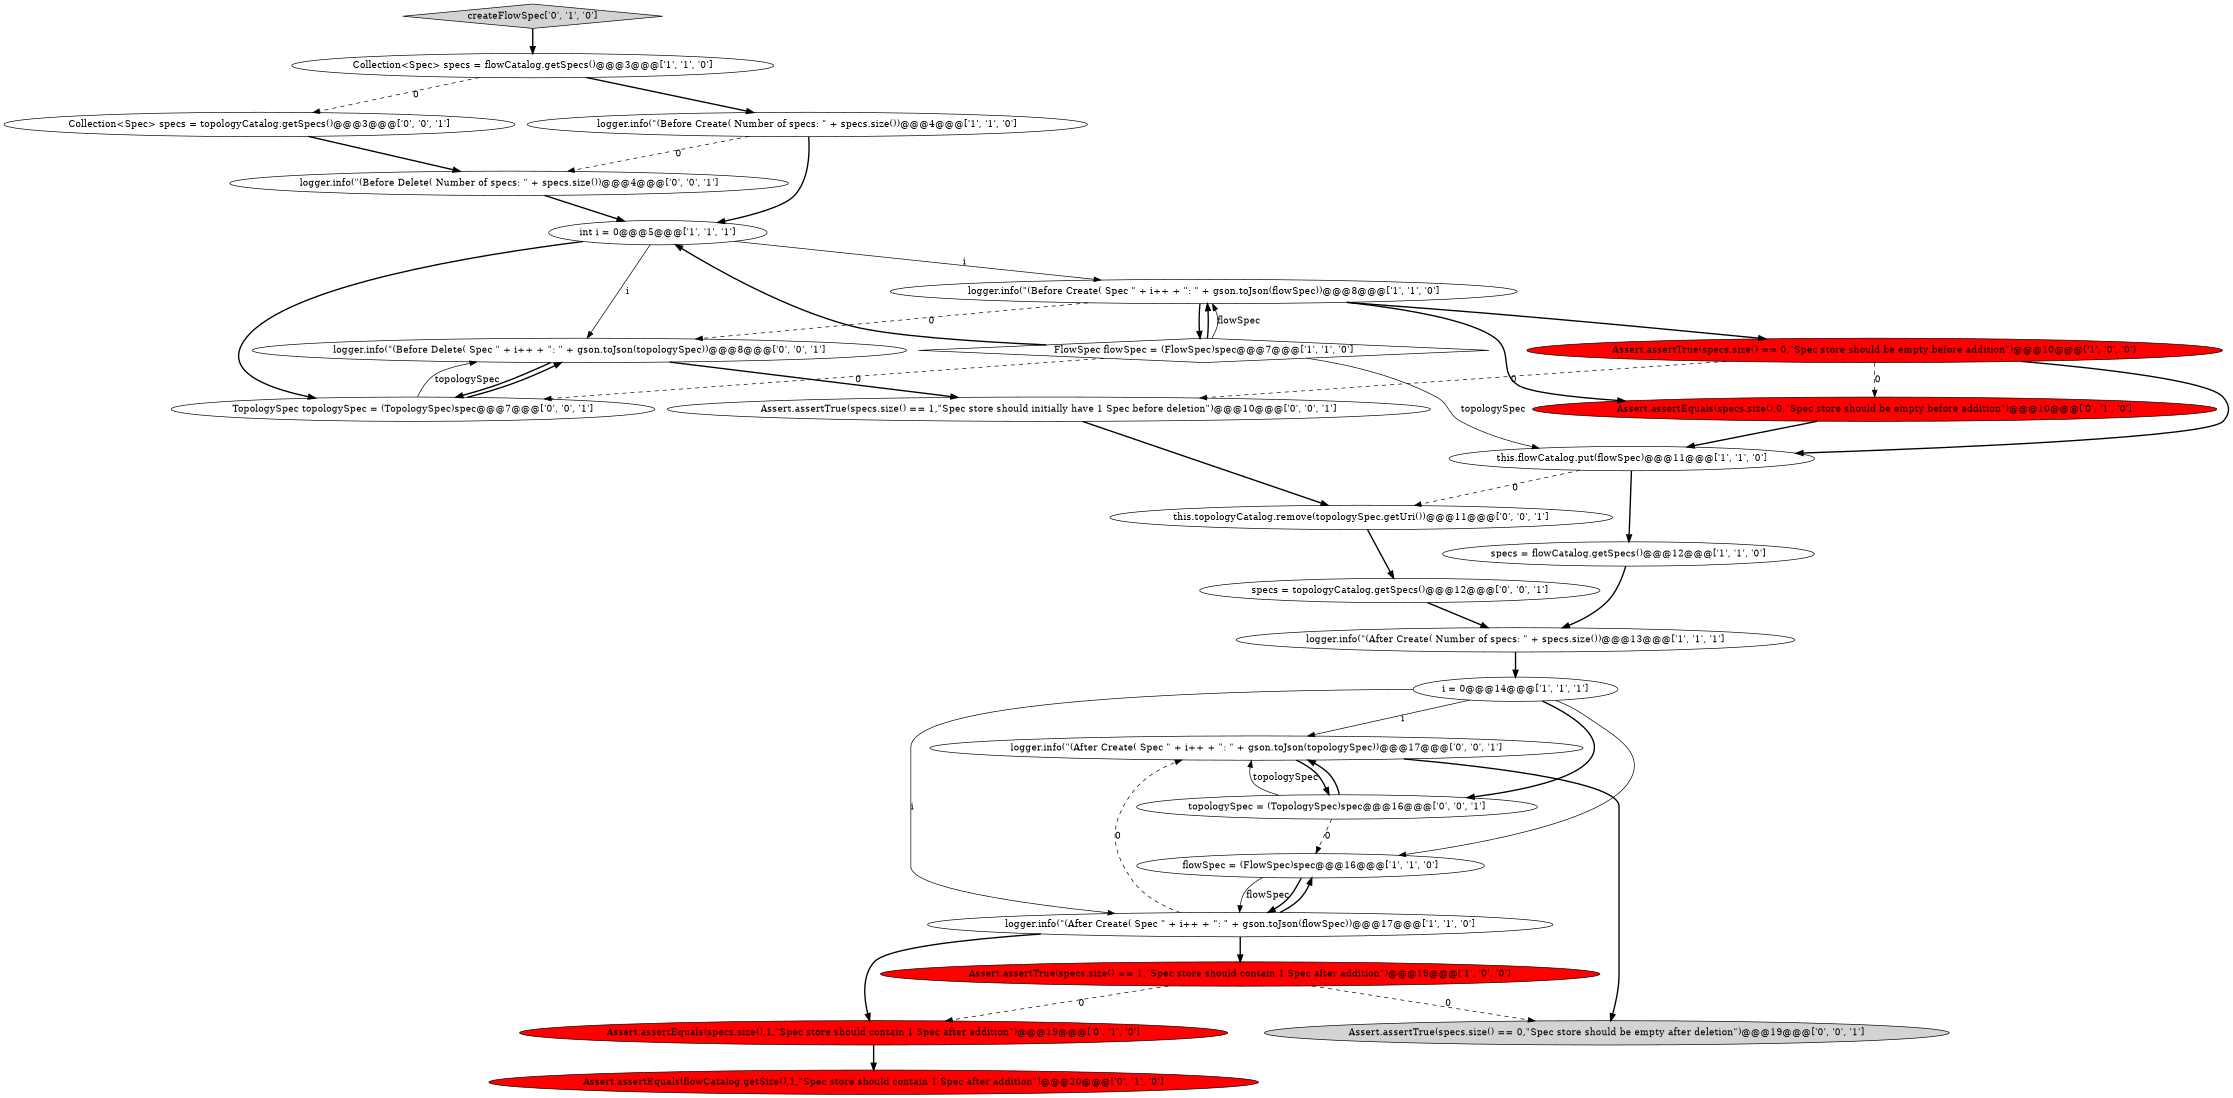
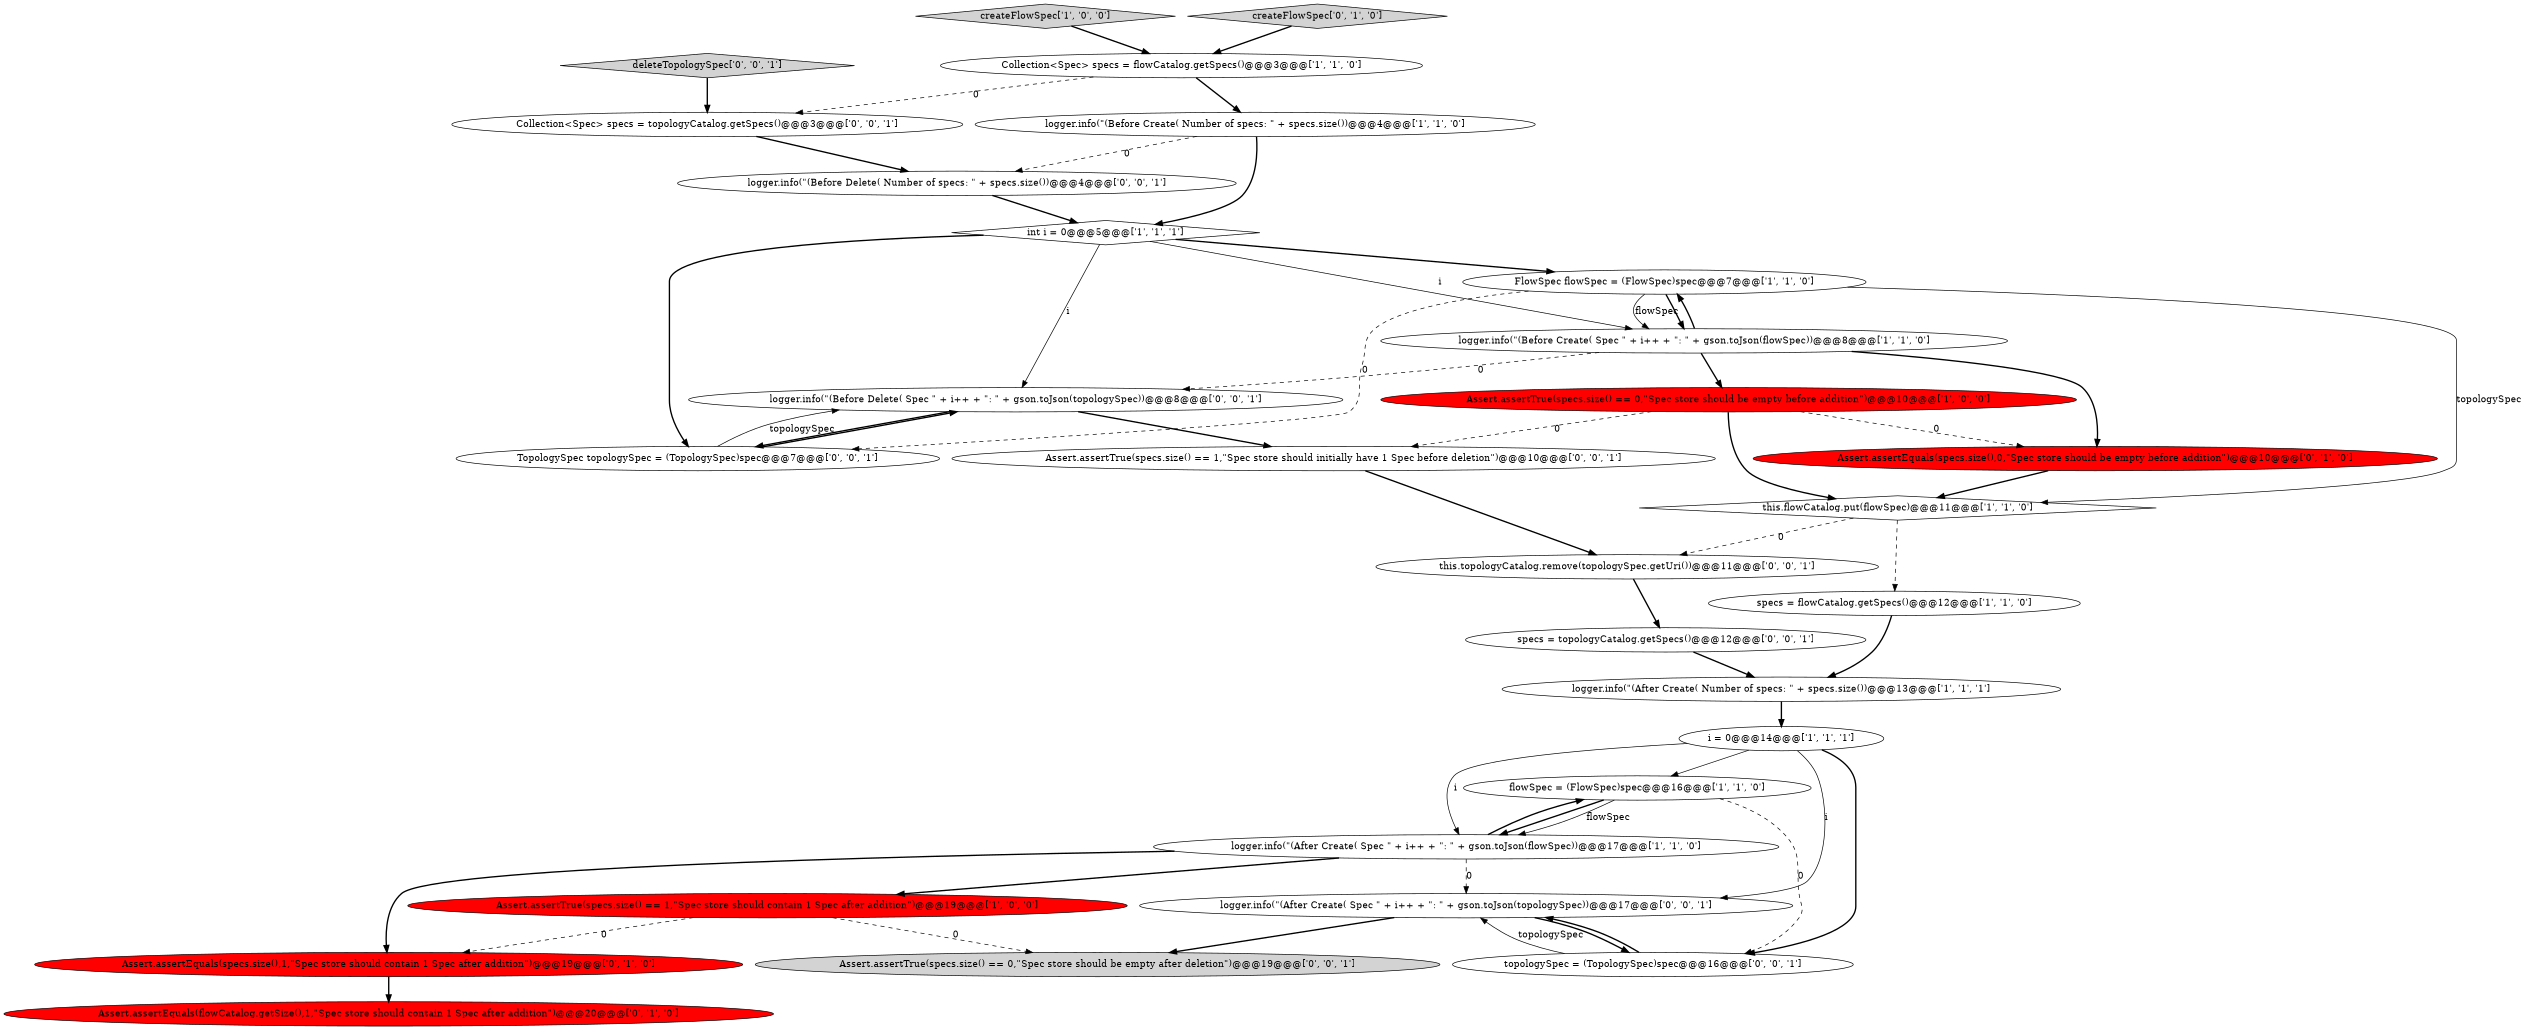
none -> (1045, 16)
none -> (707, 66)
(658, 233) -> (1106, 233)
(865, 329) -> (1361, 255)
(1204, 350) -> (1664, 282)
(1632, 459) -> (1898, 508)
(1630, 503) -> (1896, 552)
(1325, 833) -> (1798, 867)
